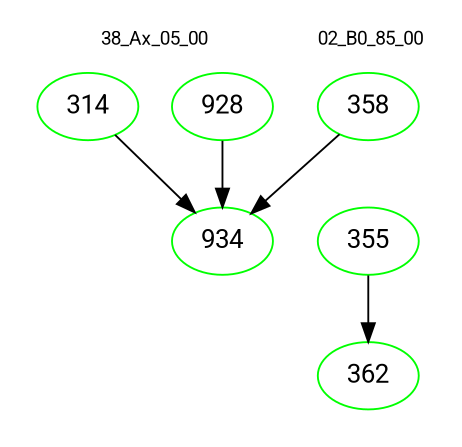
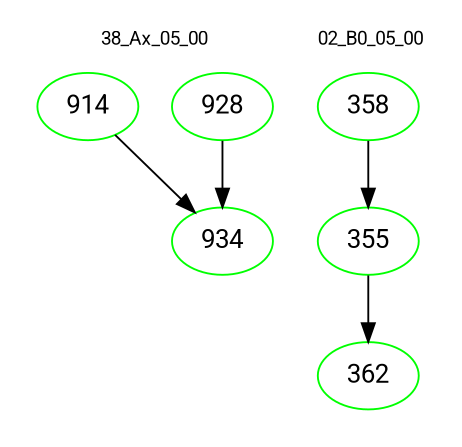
(371, 40) -> (371, 40)
(88, 107) -> (88, 107)
(315, 156) -> (368, 165)
